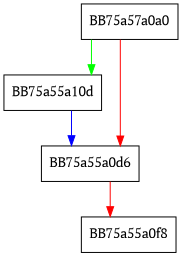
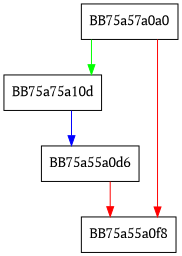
(120, 88) -> (158, 123)
(53, 93) -> (53, 93)
